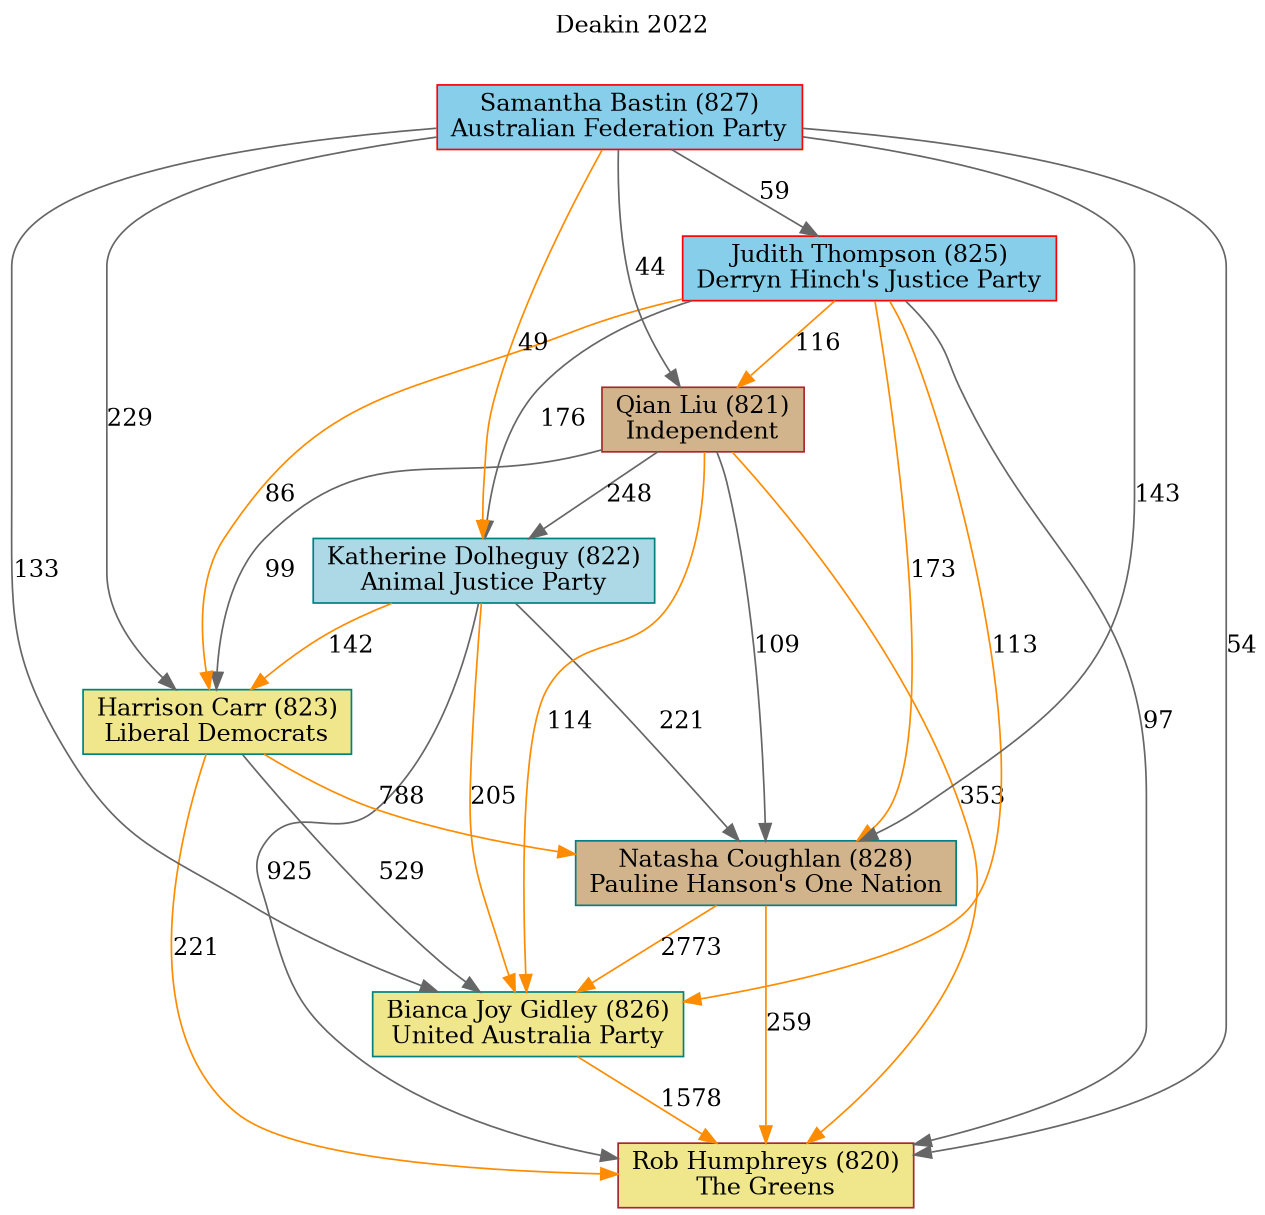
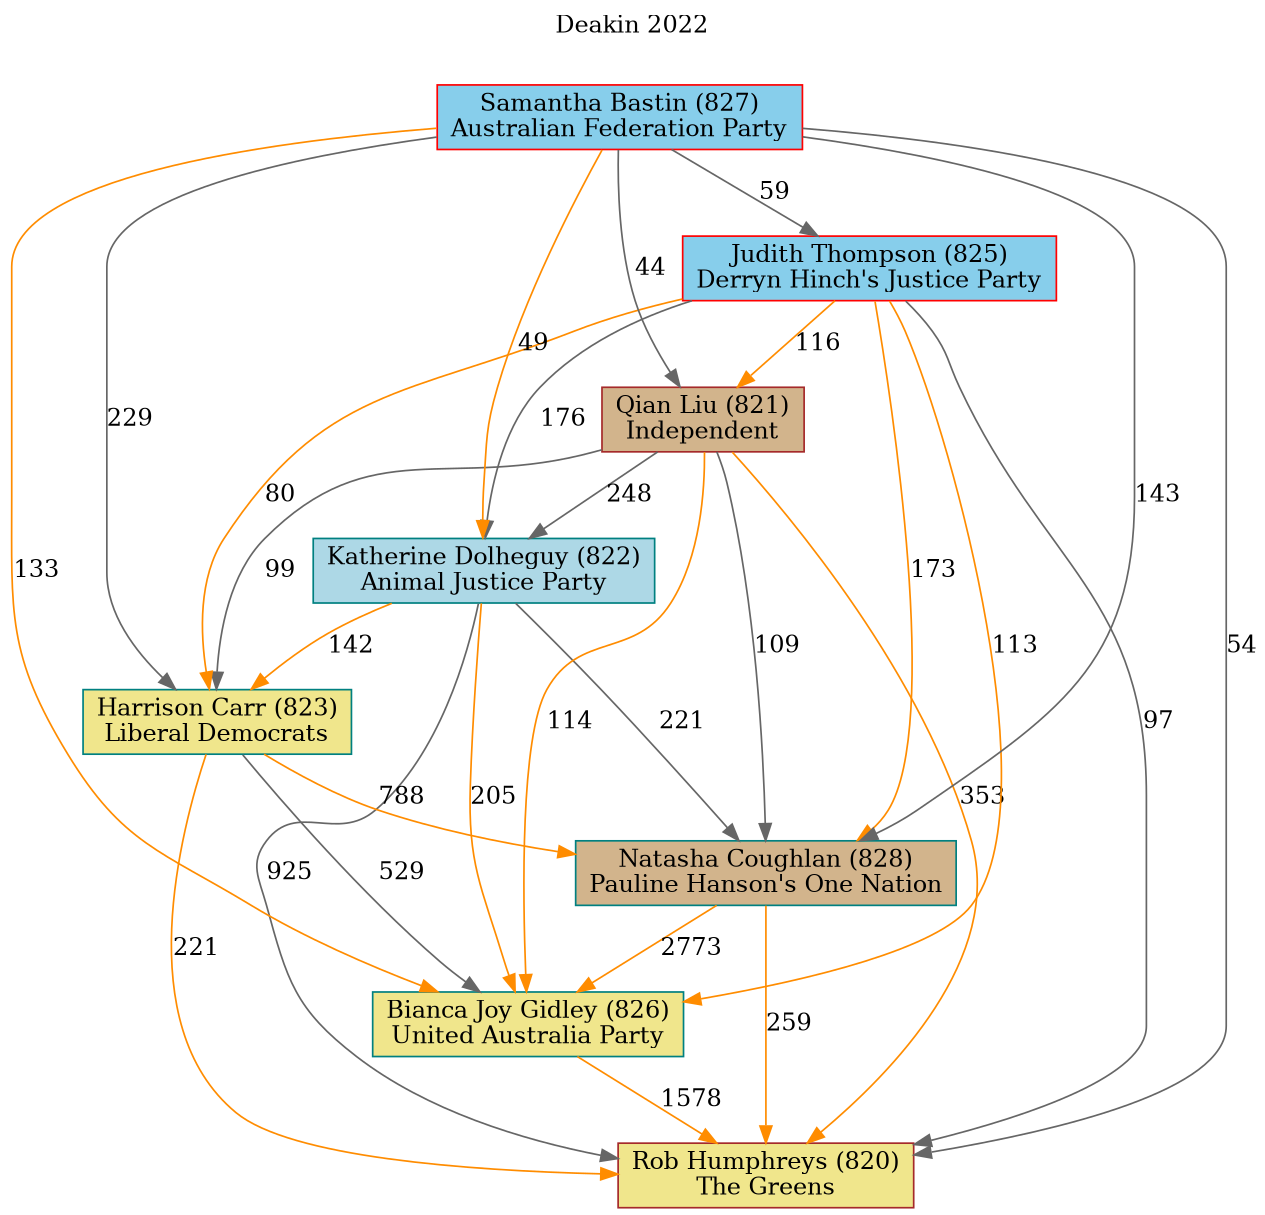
(281, 495) -> (281, 495)
(12, 497) -> (12, 497)
